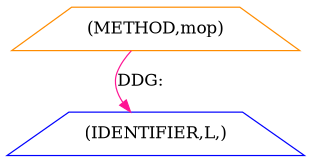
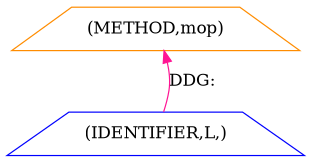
(116, 75) -> (169, 87)
